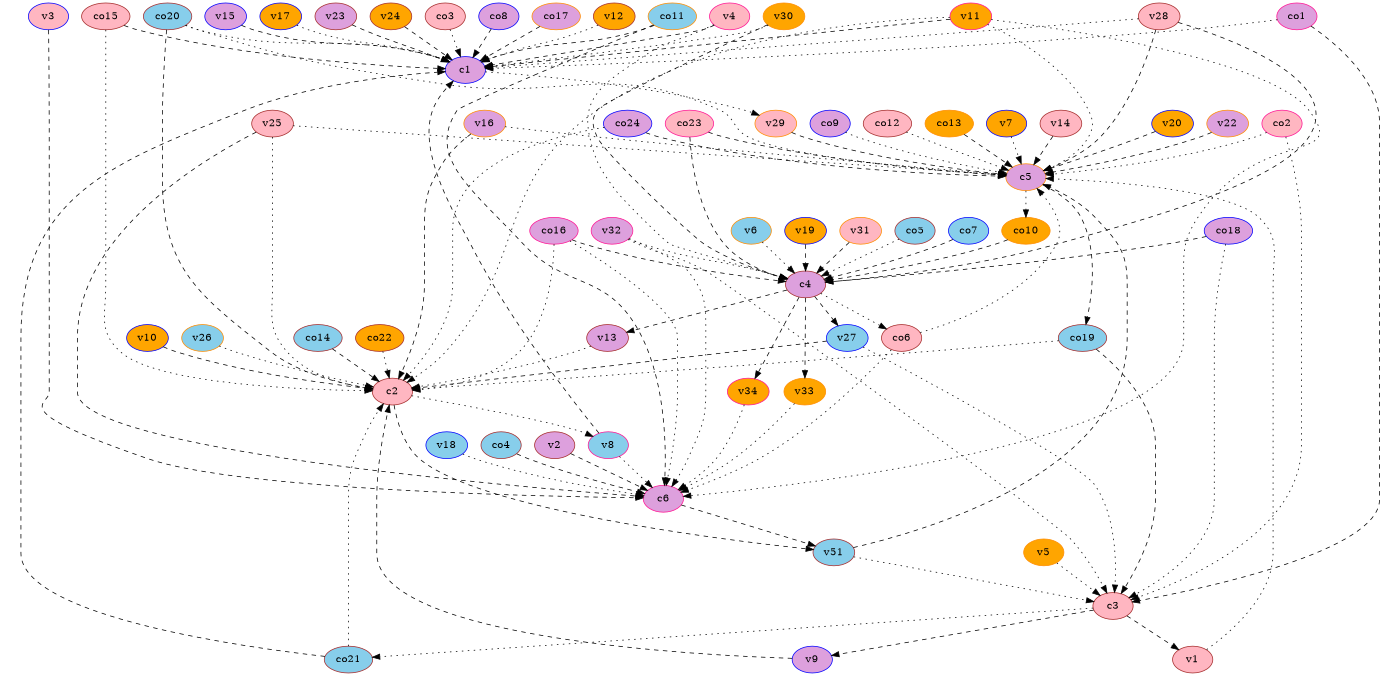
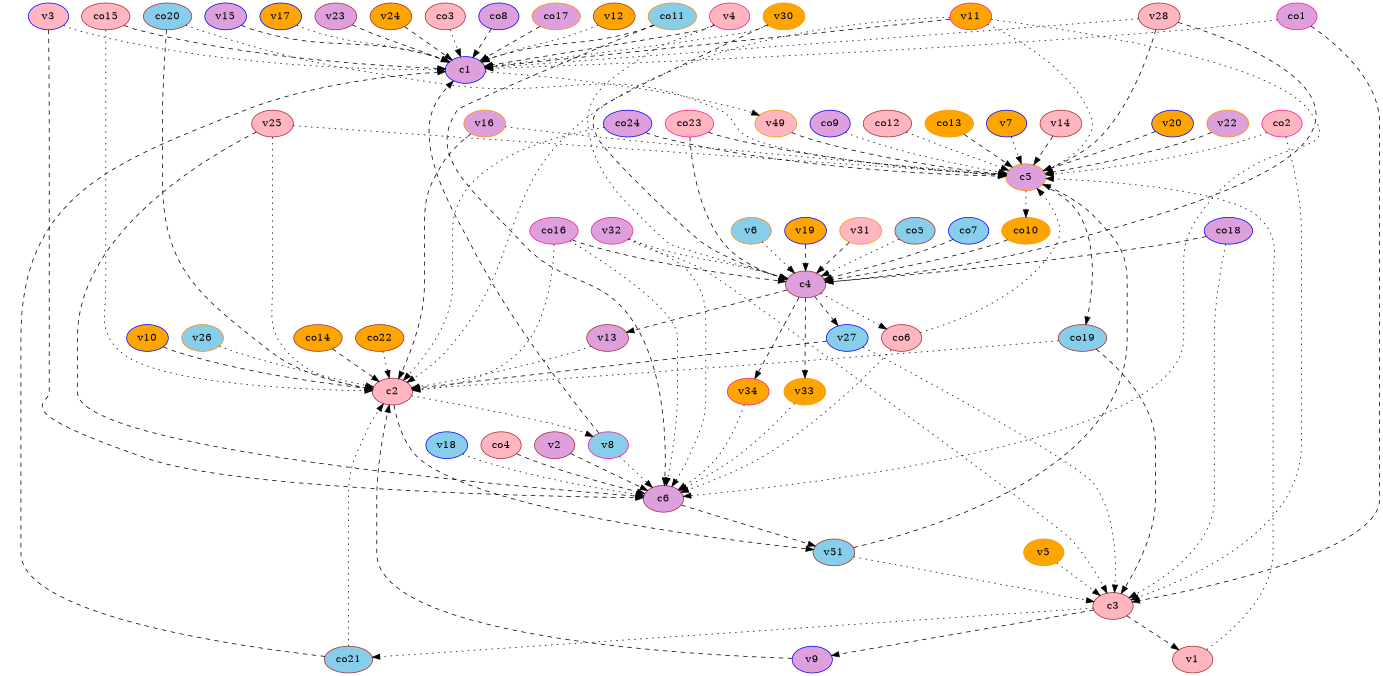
(288, 43) -> (249, 60)
(776, 124) -> (776, 124)
(318, 338) -> (318, 338)
(501, 445) -> (501, 445)
(663, 499) -> (663, 499)
